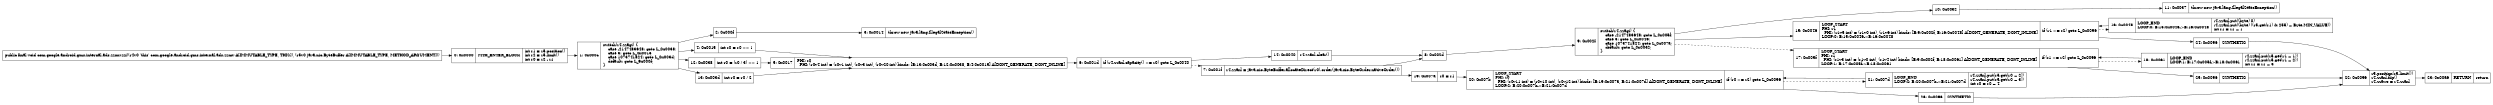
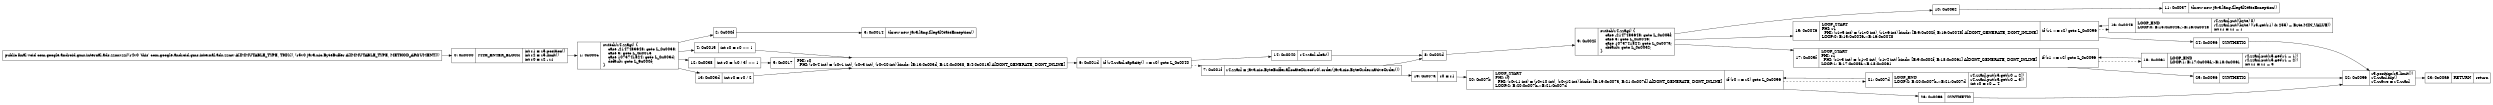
(1733, 47) -> (1733, 47)
